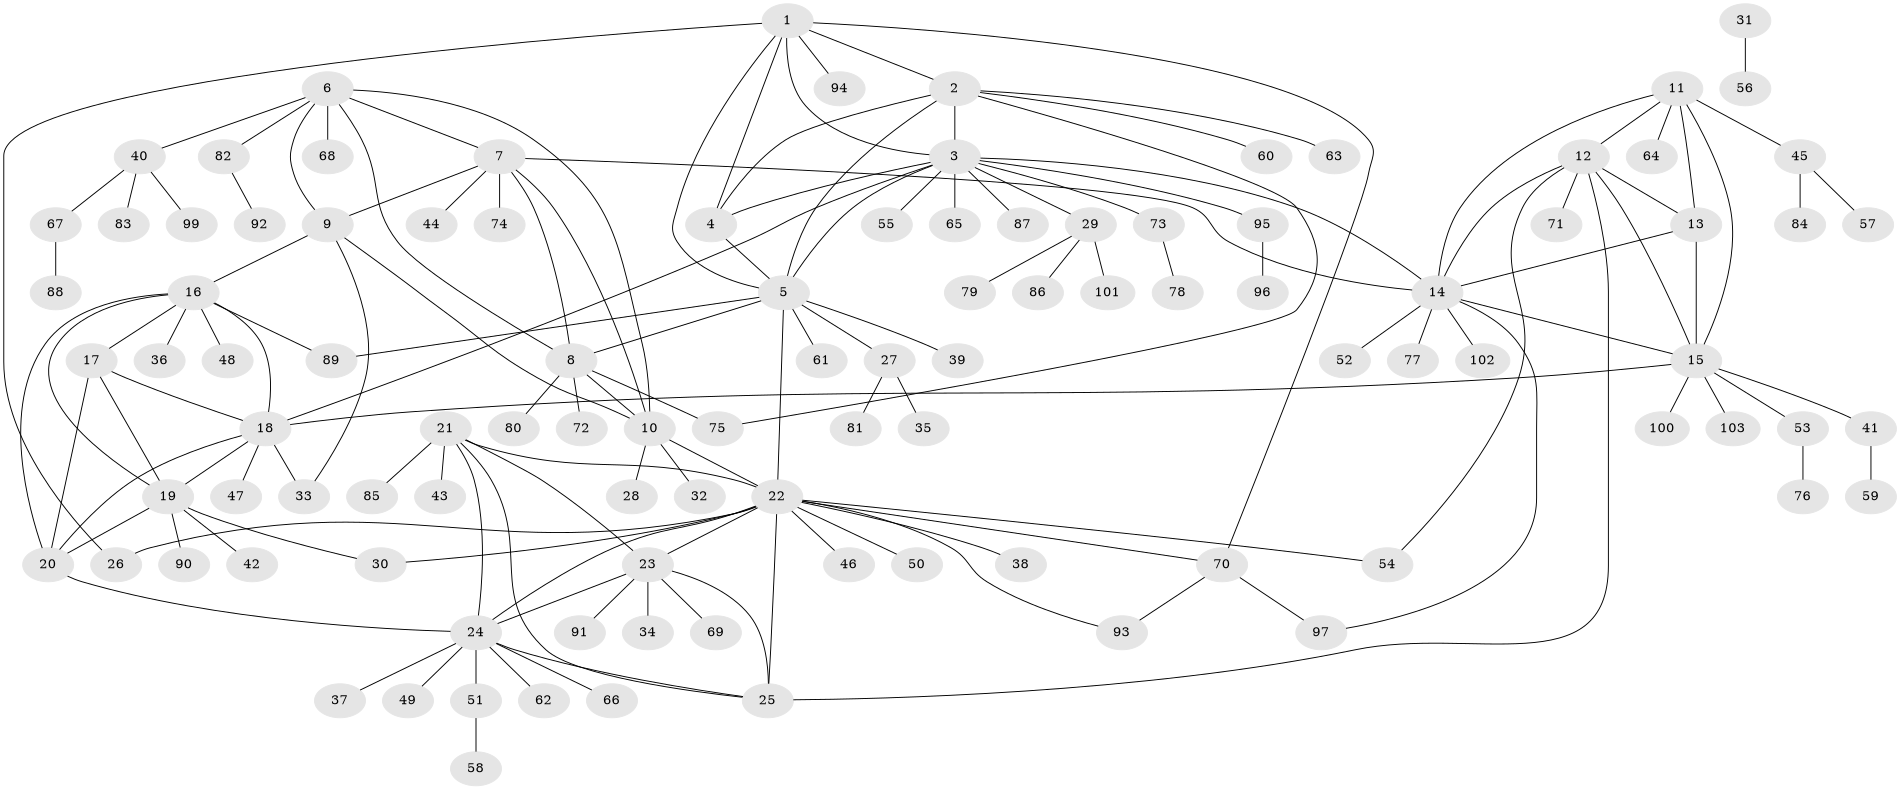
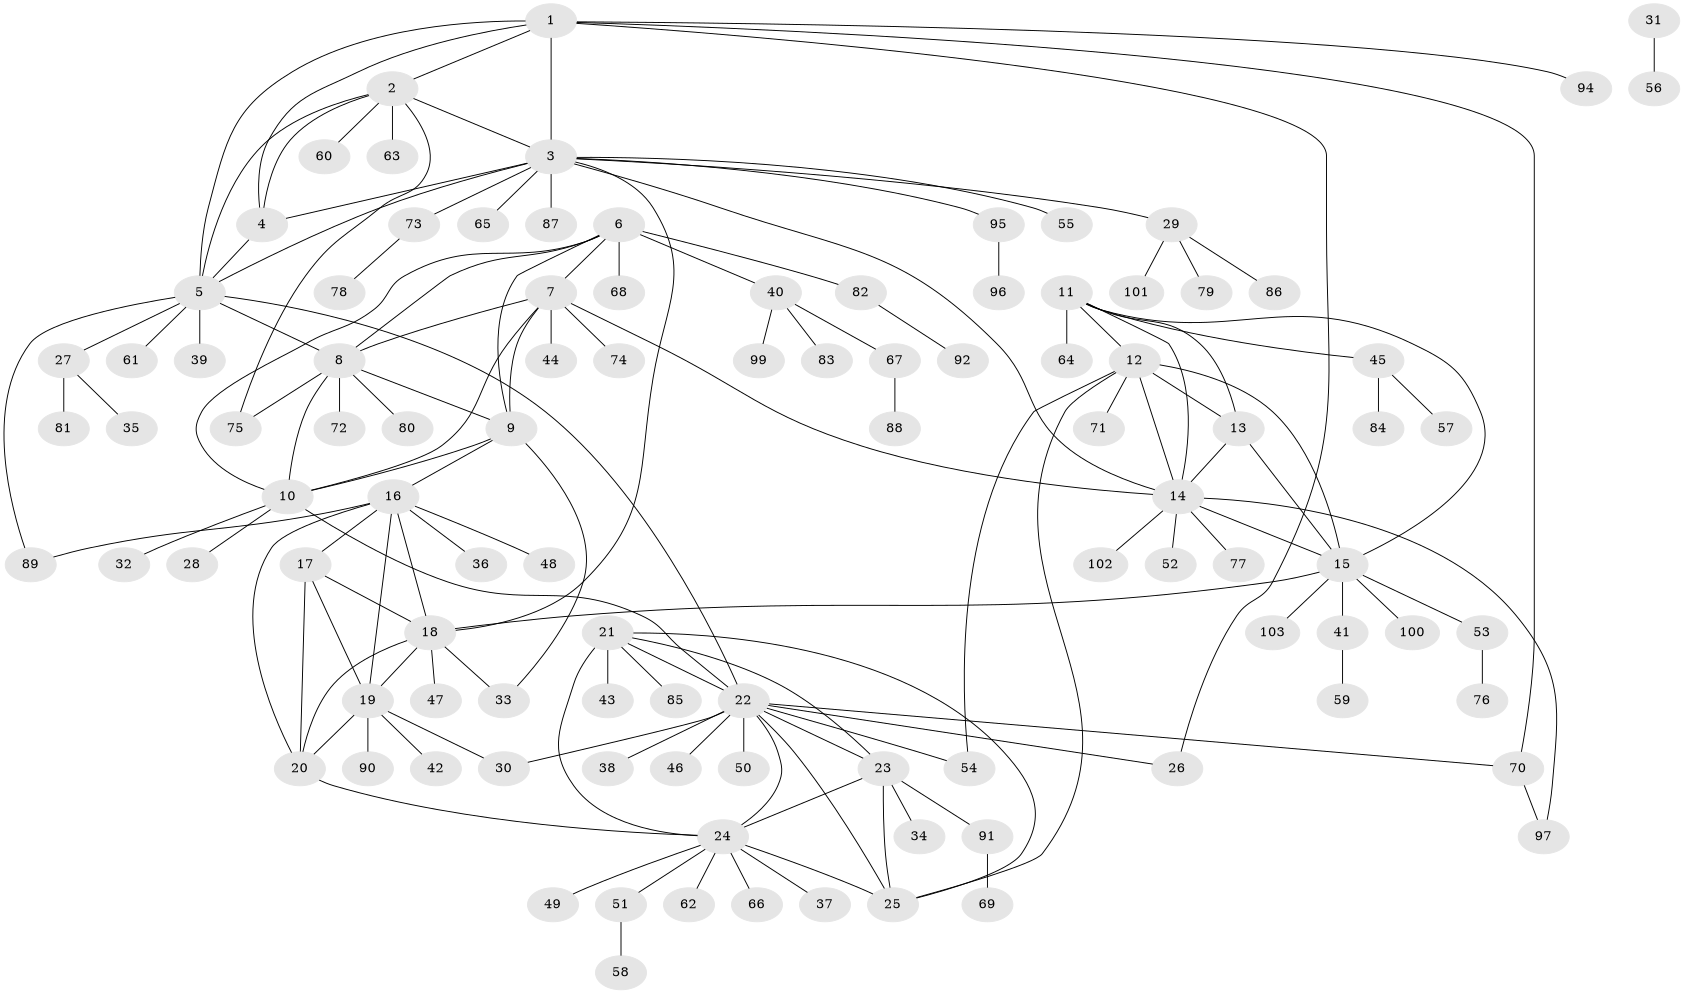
none -> (426, 395)
(682, 599) -> (987, 868)
(1122, 633) -> none
